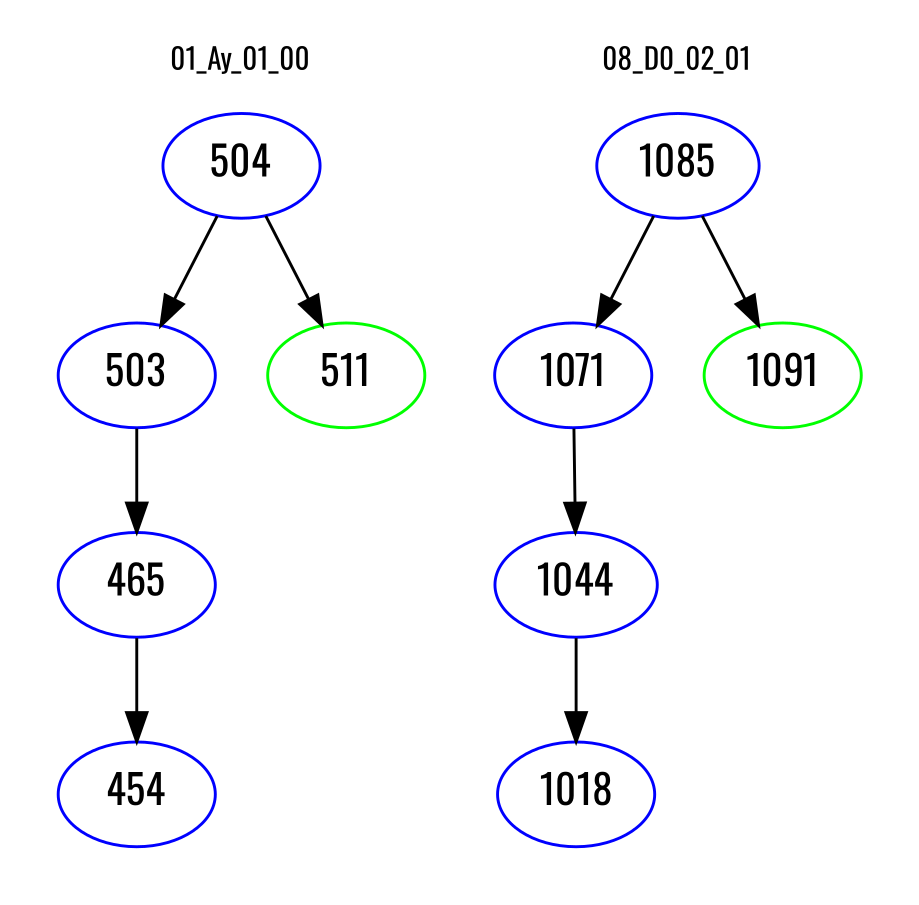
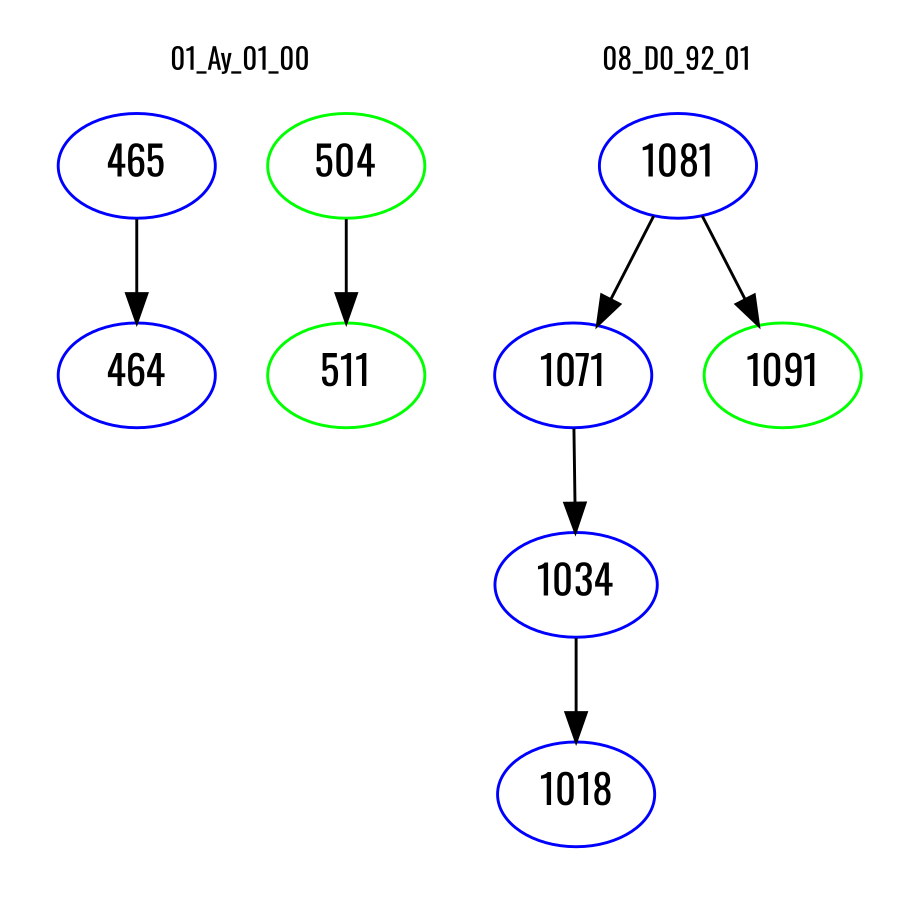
(678, 63) -> (678, 63)
(242, 166) -> (346, 166)
(678, 166) -> (678, 166)
(137, 375) -> none
(576, 585) -> (576, 585)
(137, 794) -> (137, 375)
